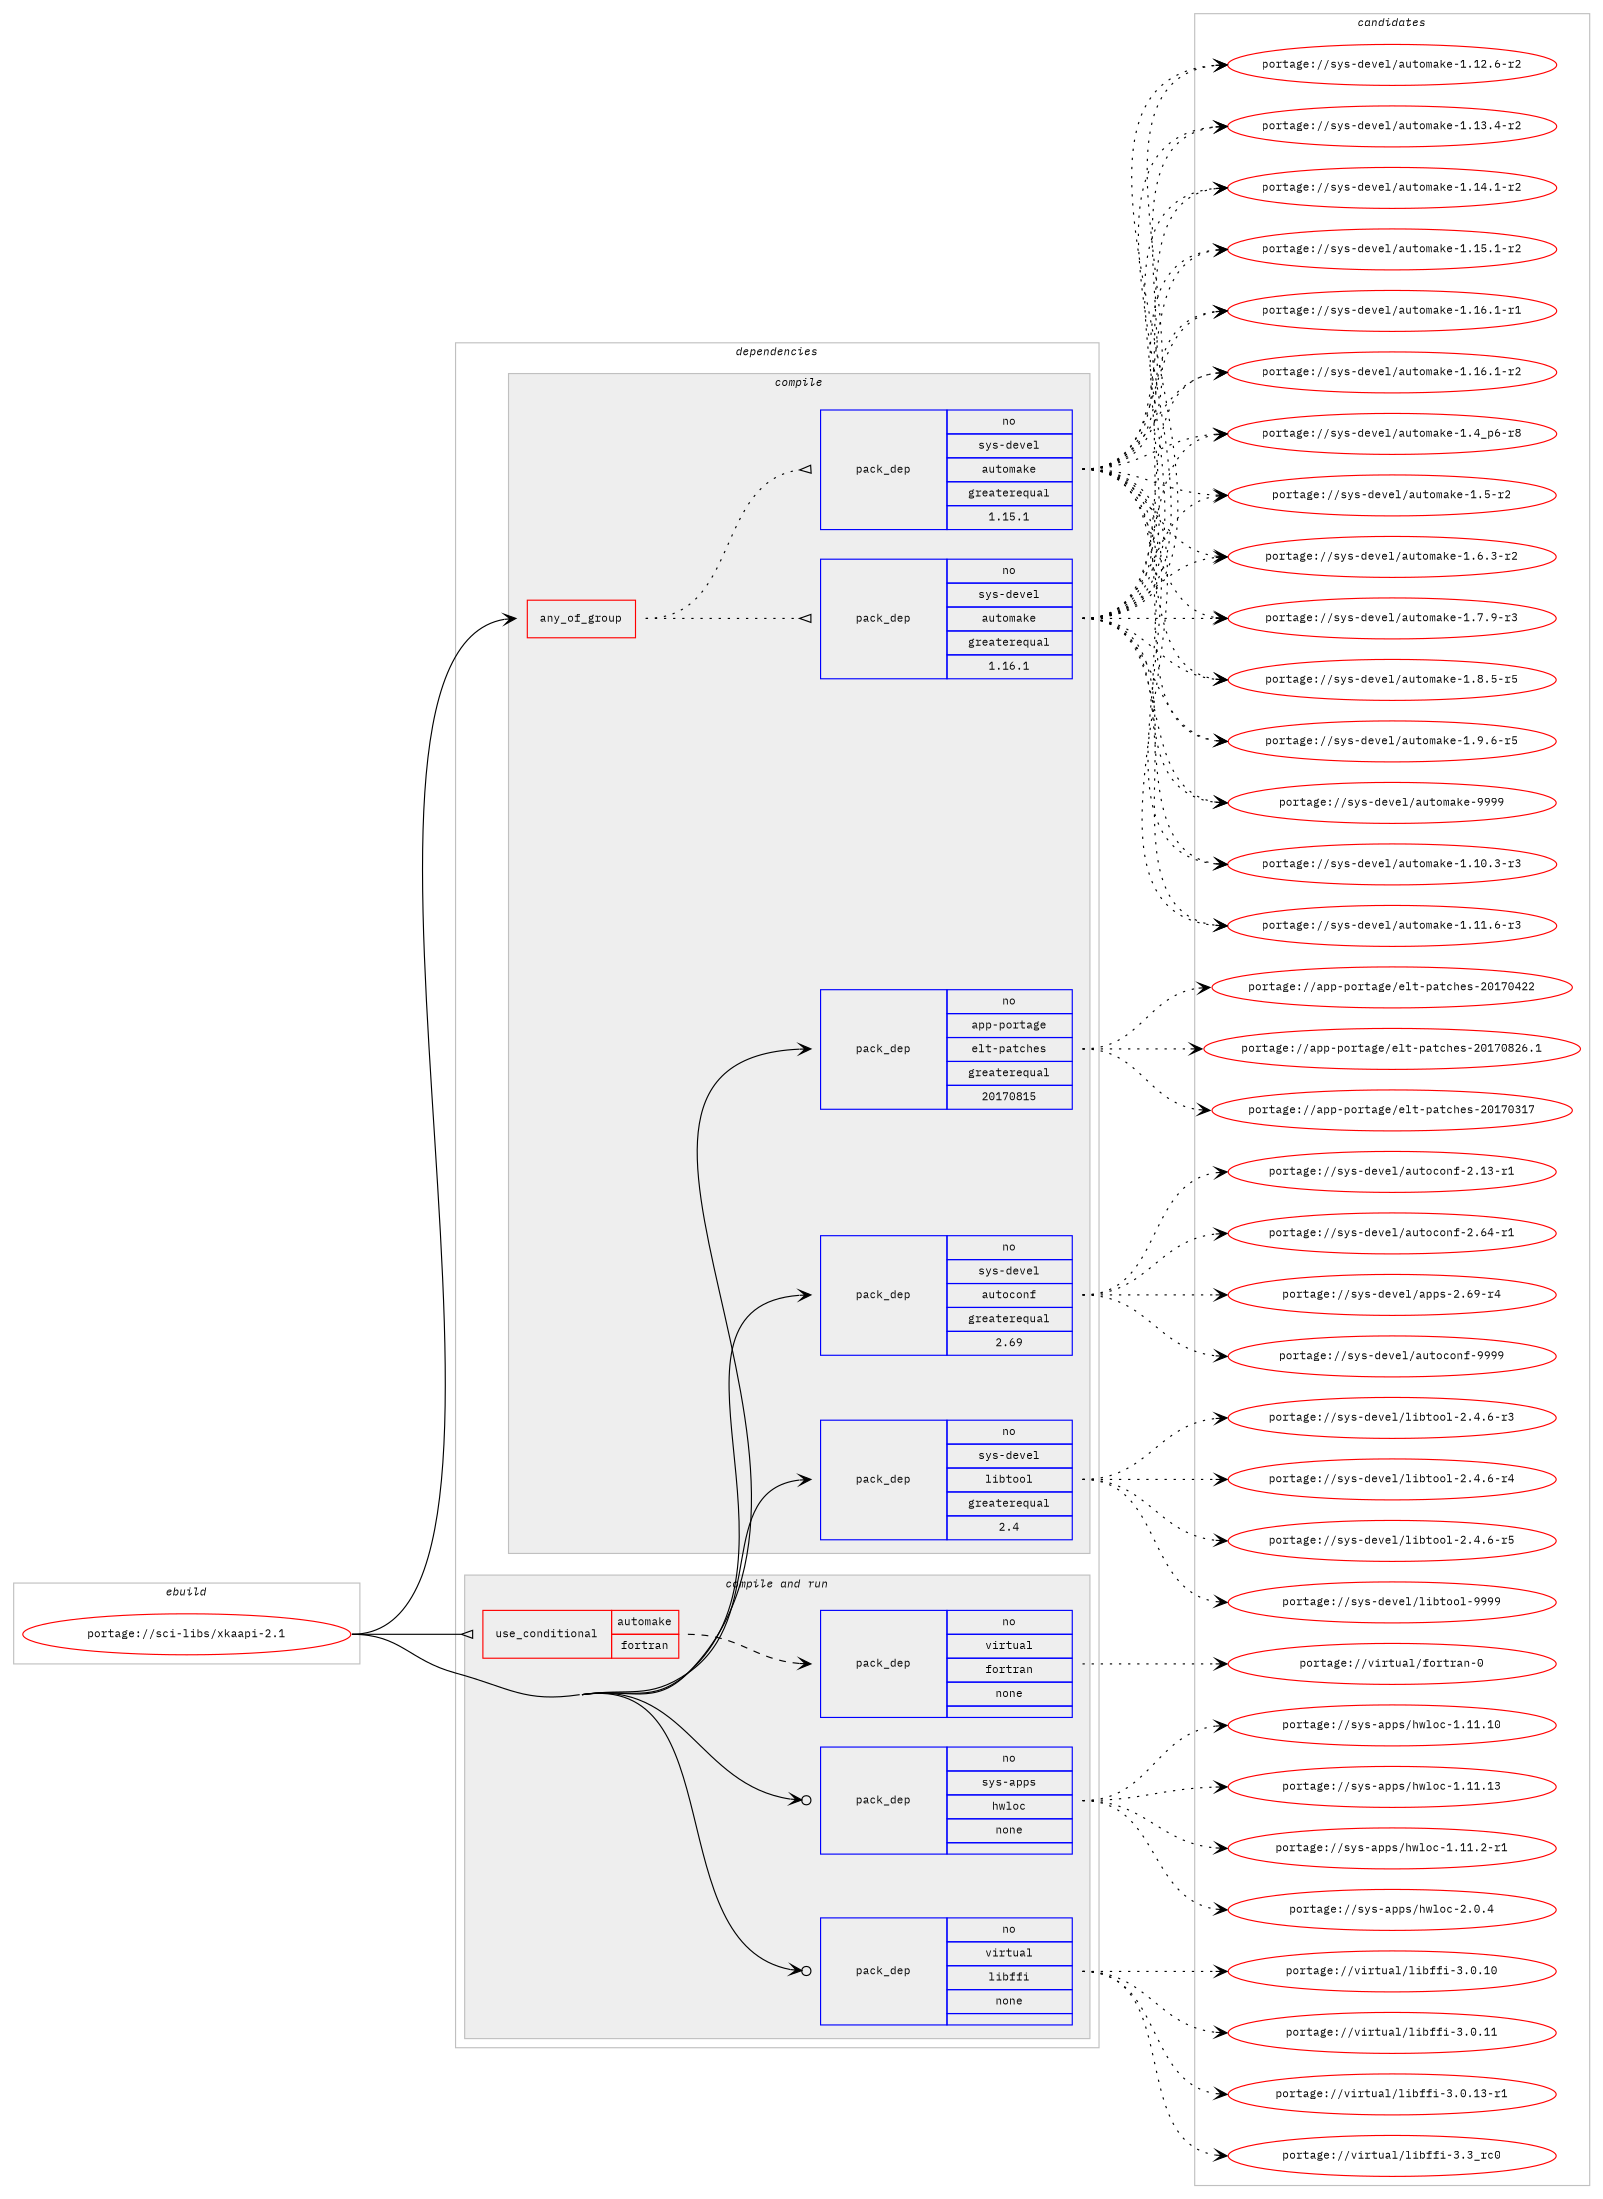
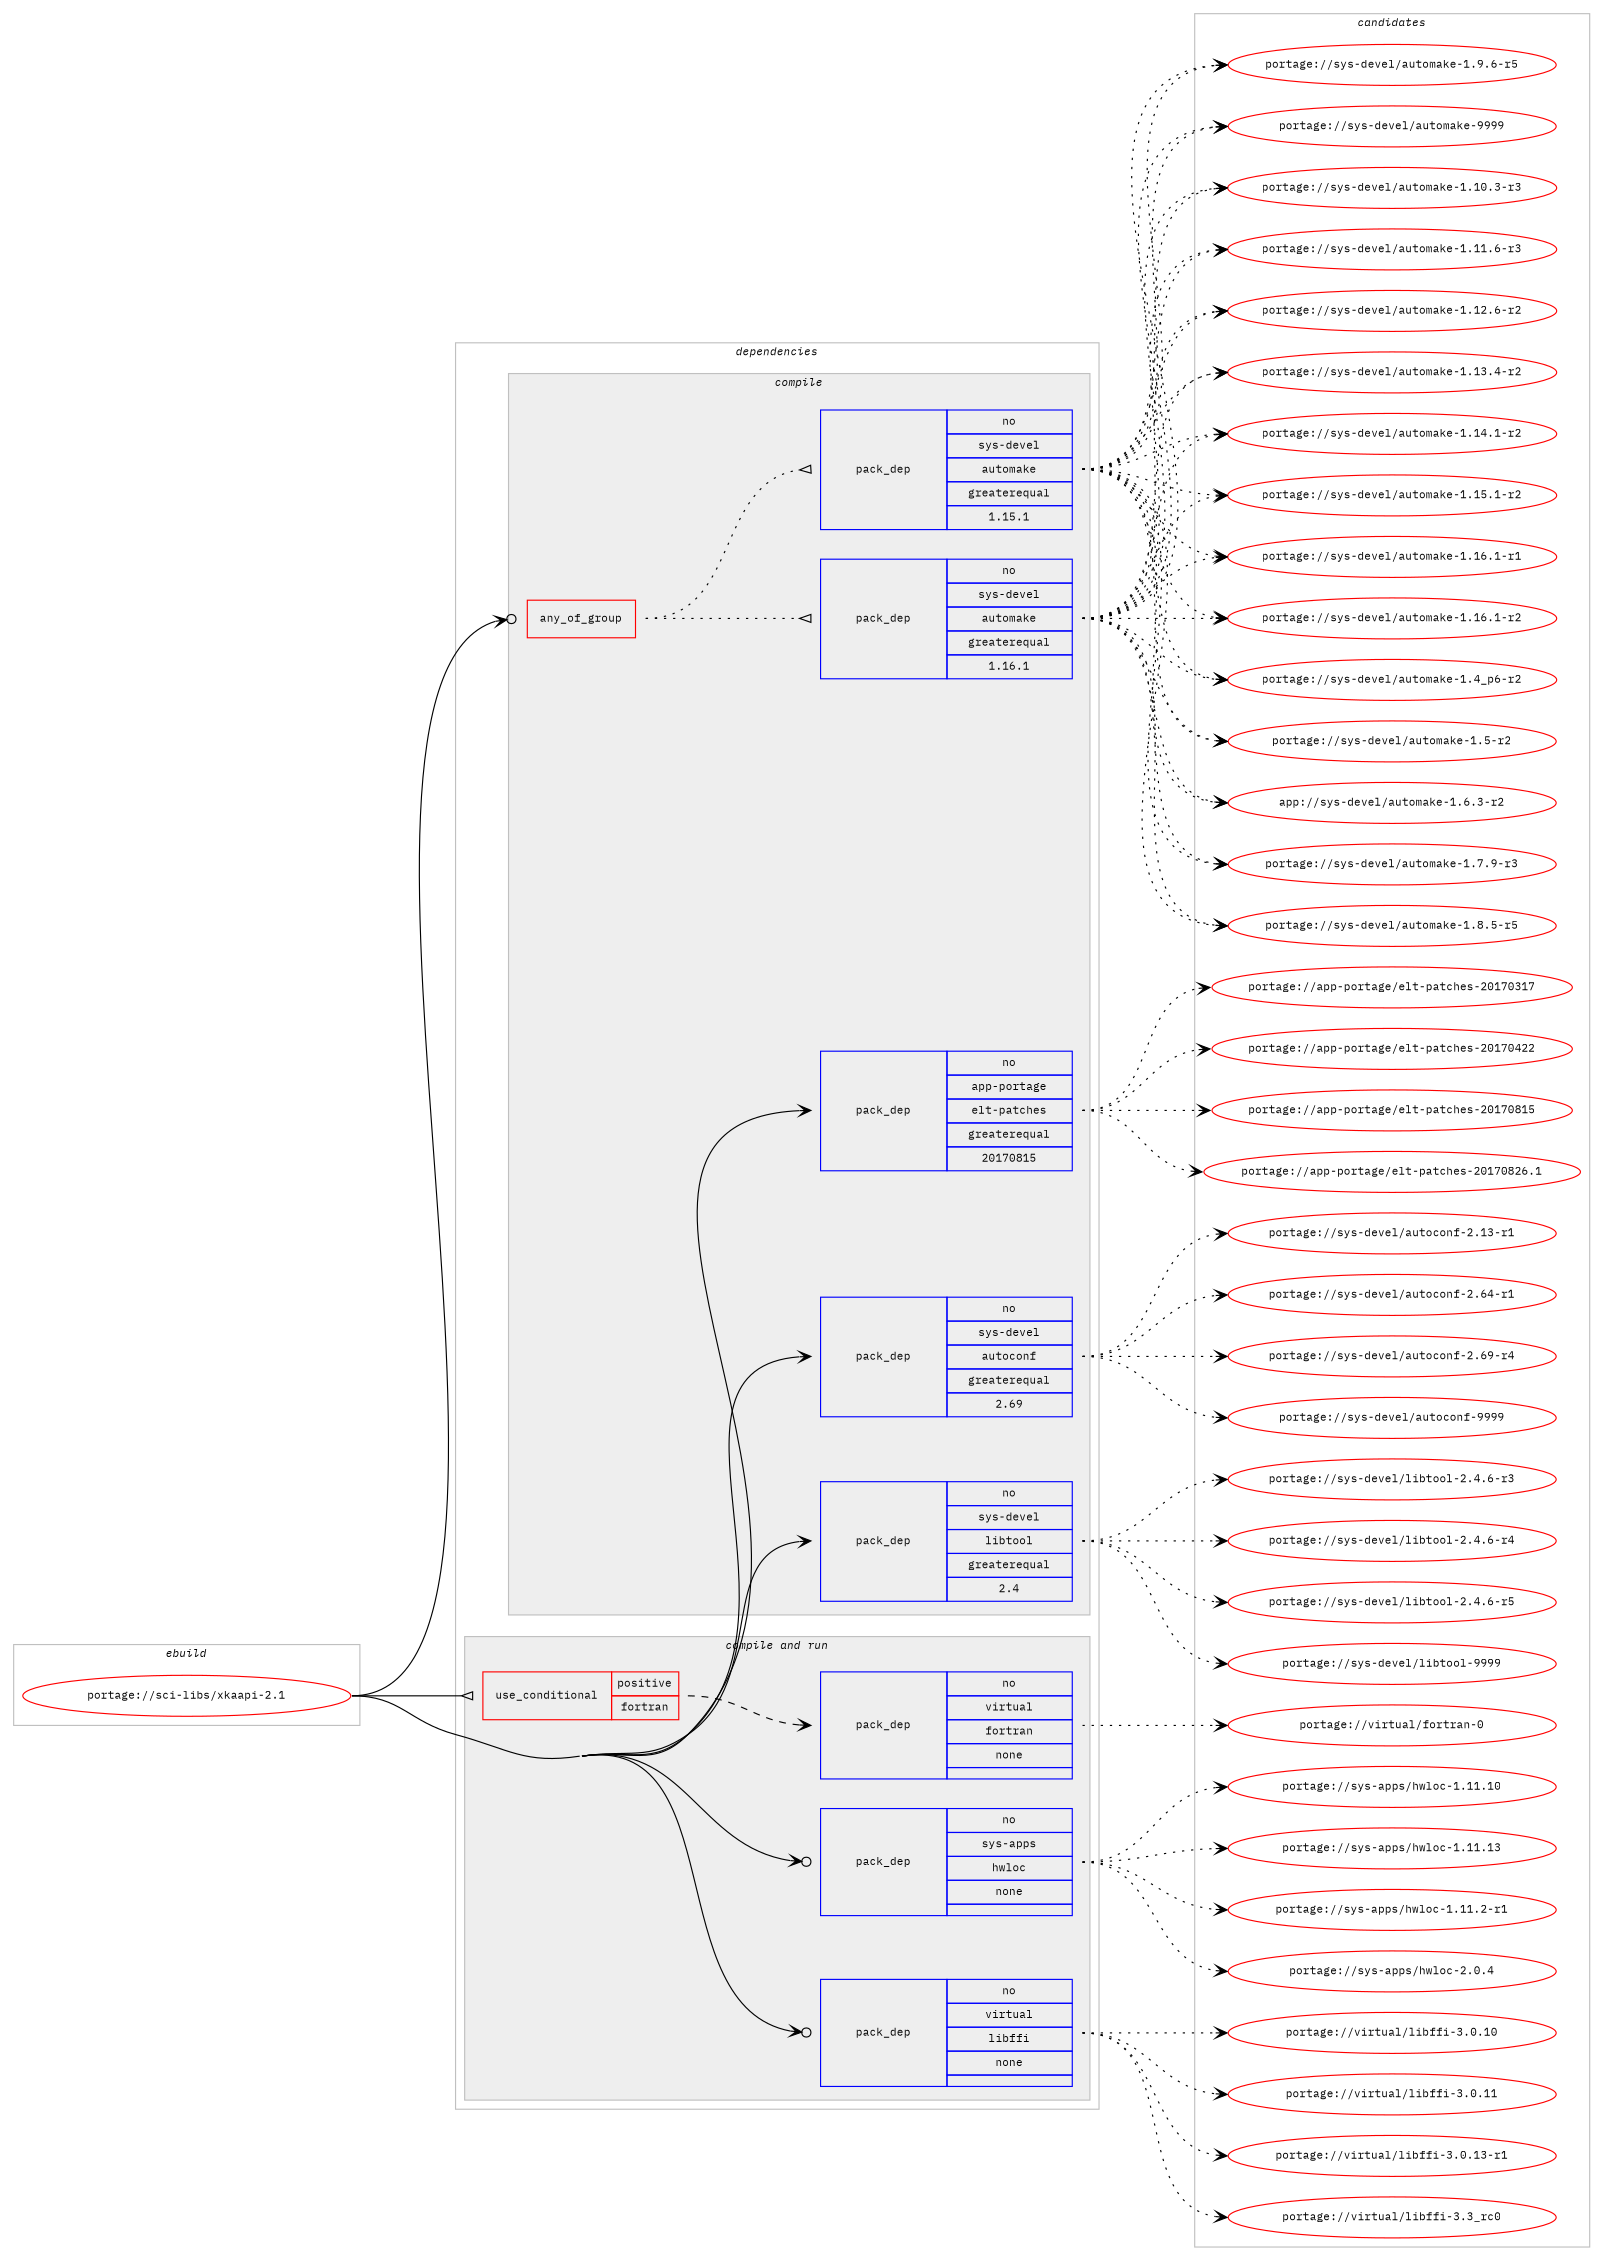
(1392, 434) -> (1392, 680)
(1392, 557) -> (1392, 803)
none -> (1392, 1110)
(434, 1132) -> (435, 1167)
(1392, 1295) -> (1392, 1356)
(645, 1622) -> (645, 1683)
